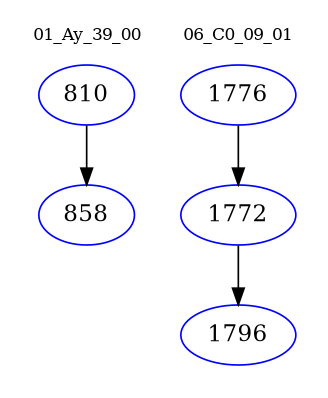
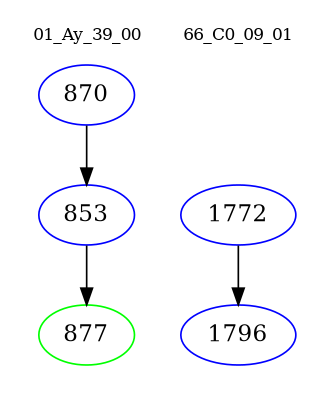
(238, 36) -> (238, 36)
(87, 95) -> (87, 95)
(238, 95) -> none
(87, 215) -> (87, 215)
none -> (87, 335)
